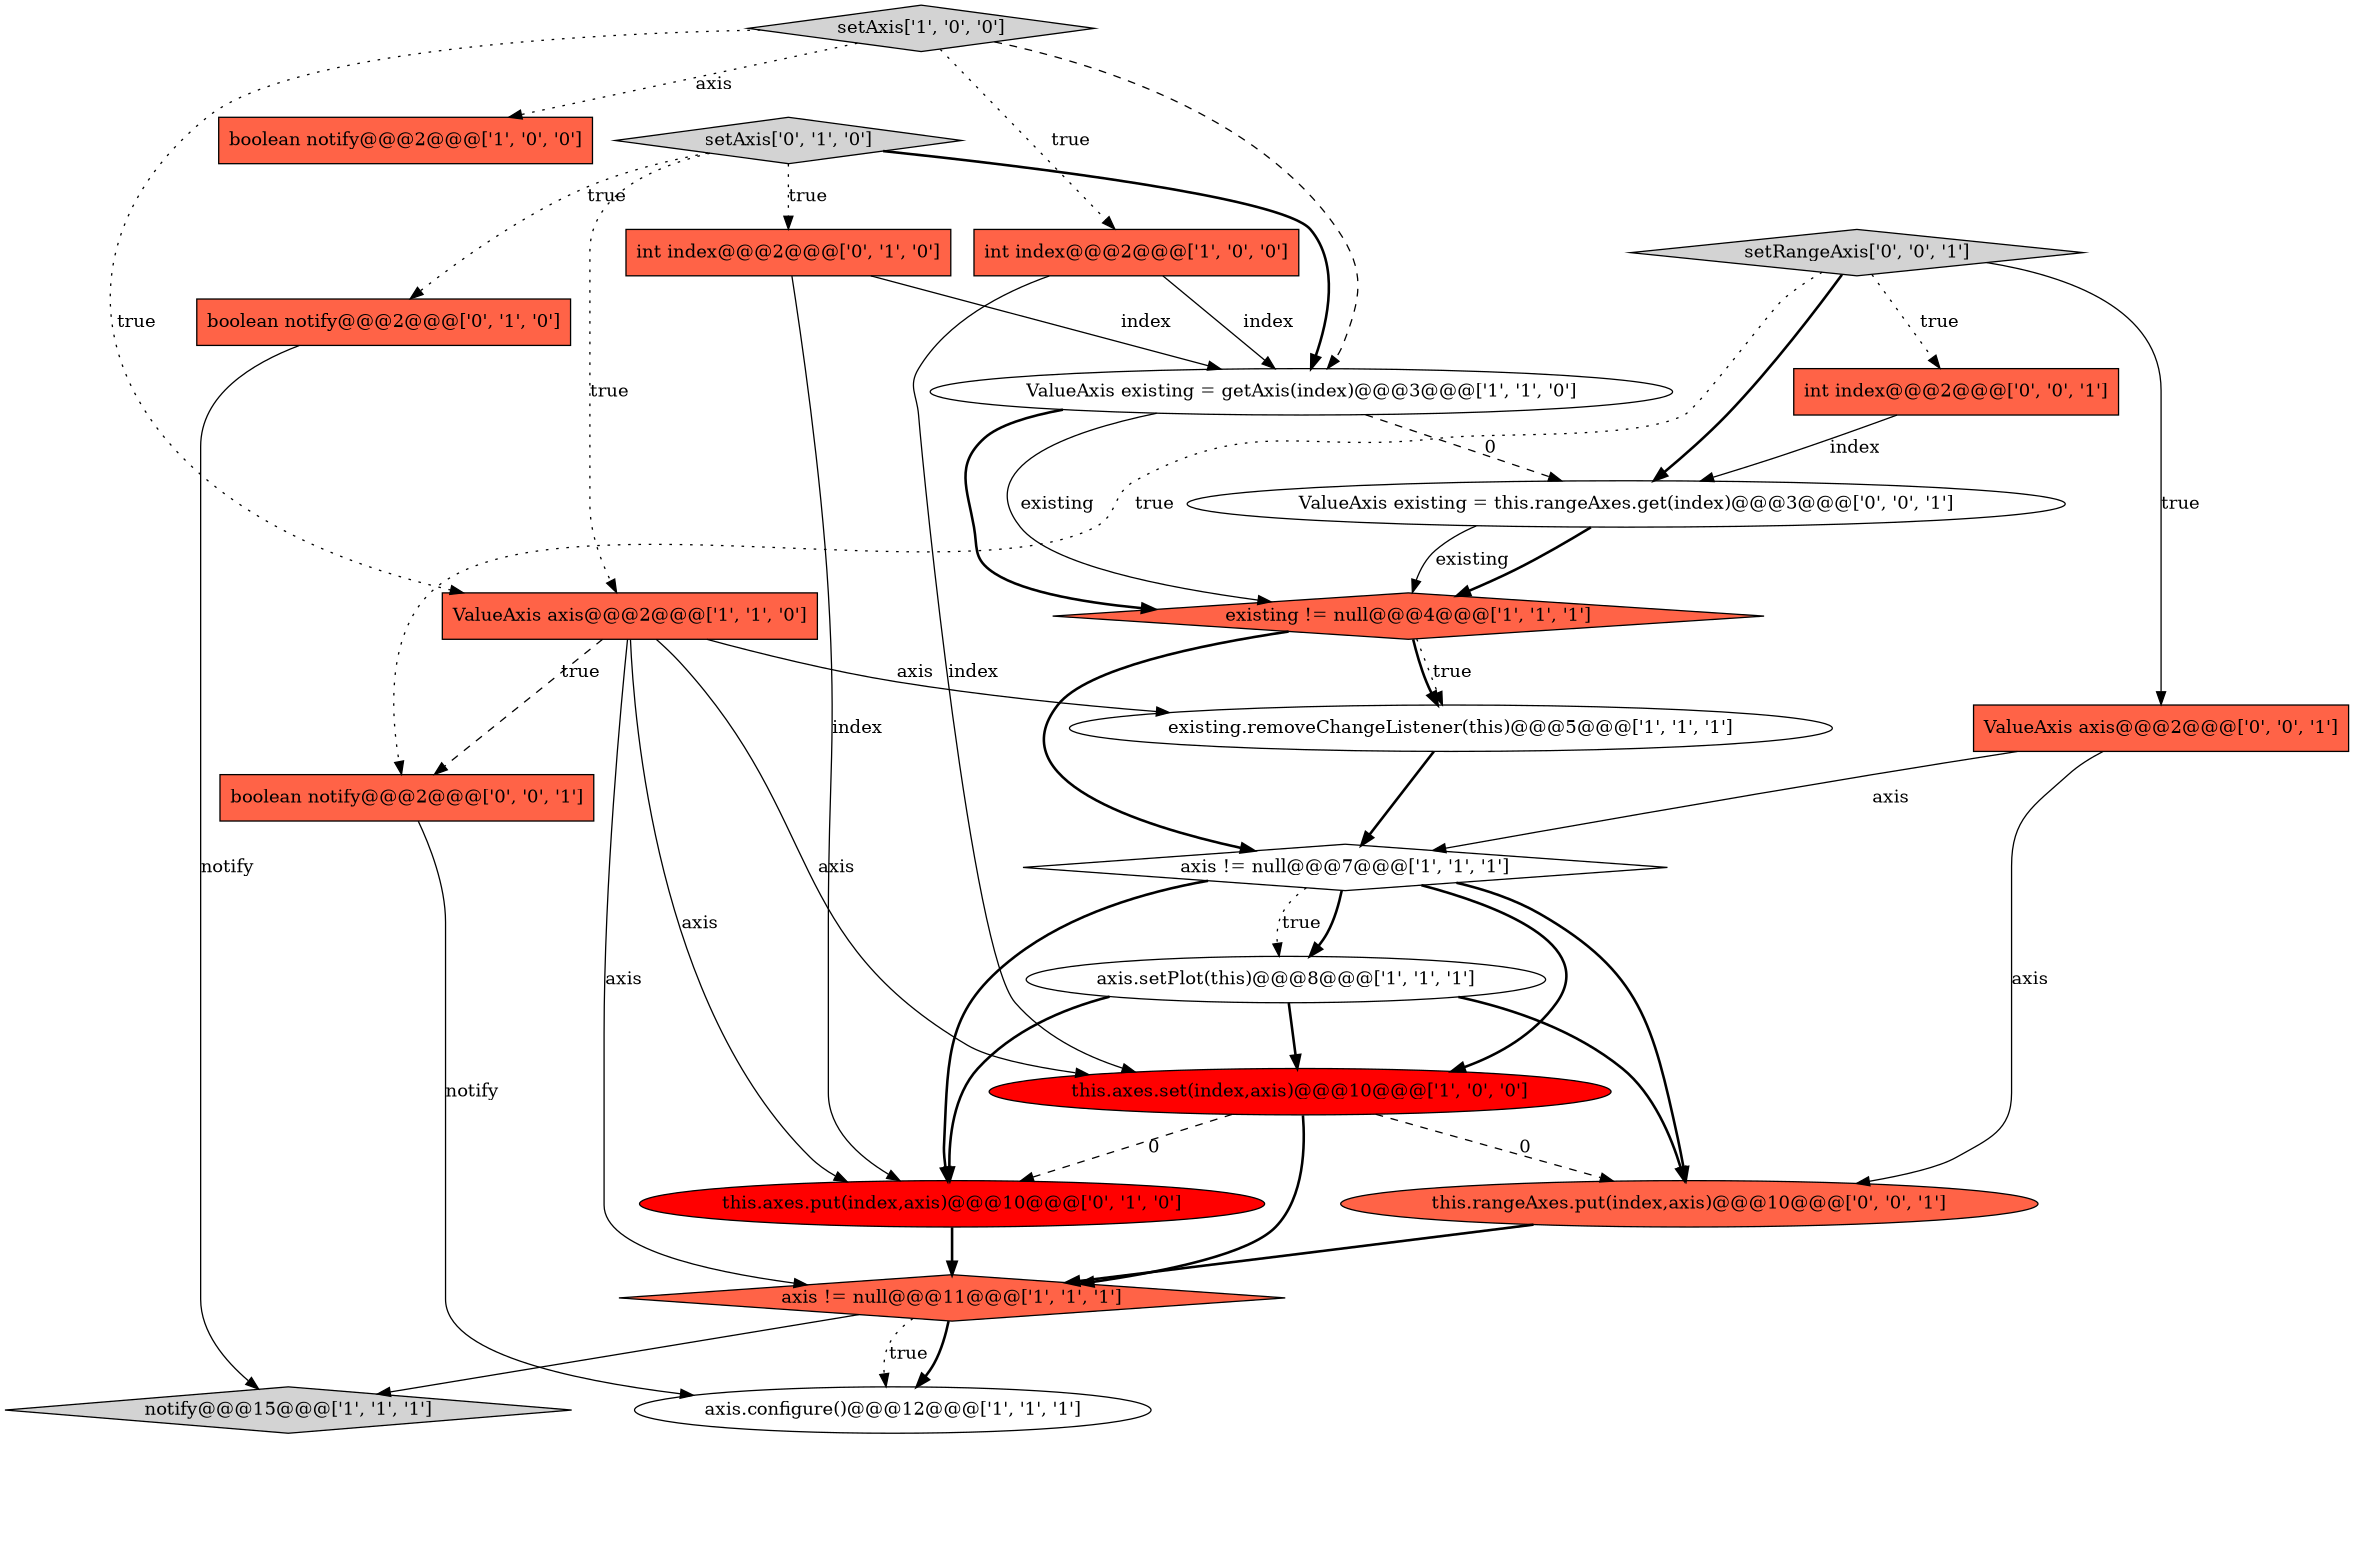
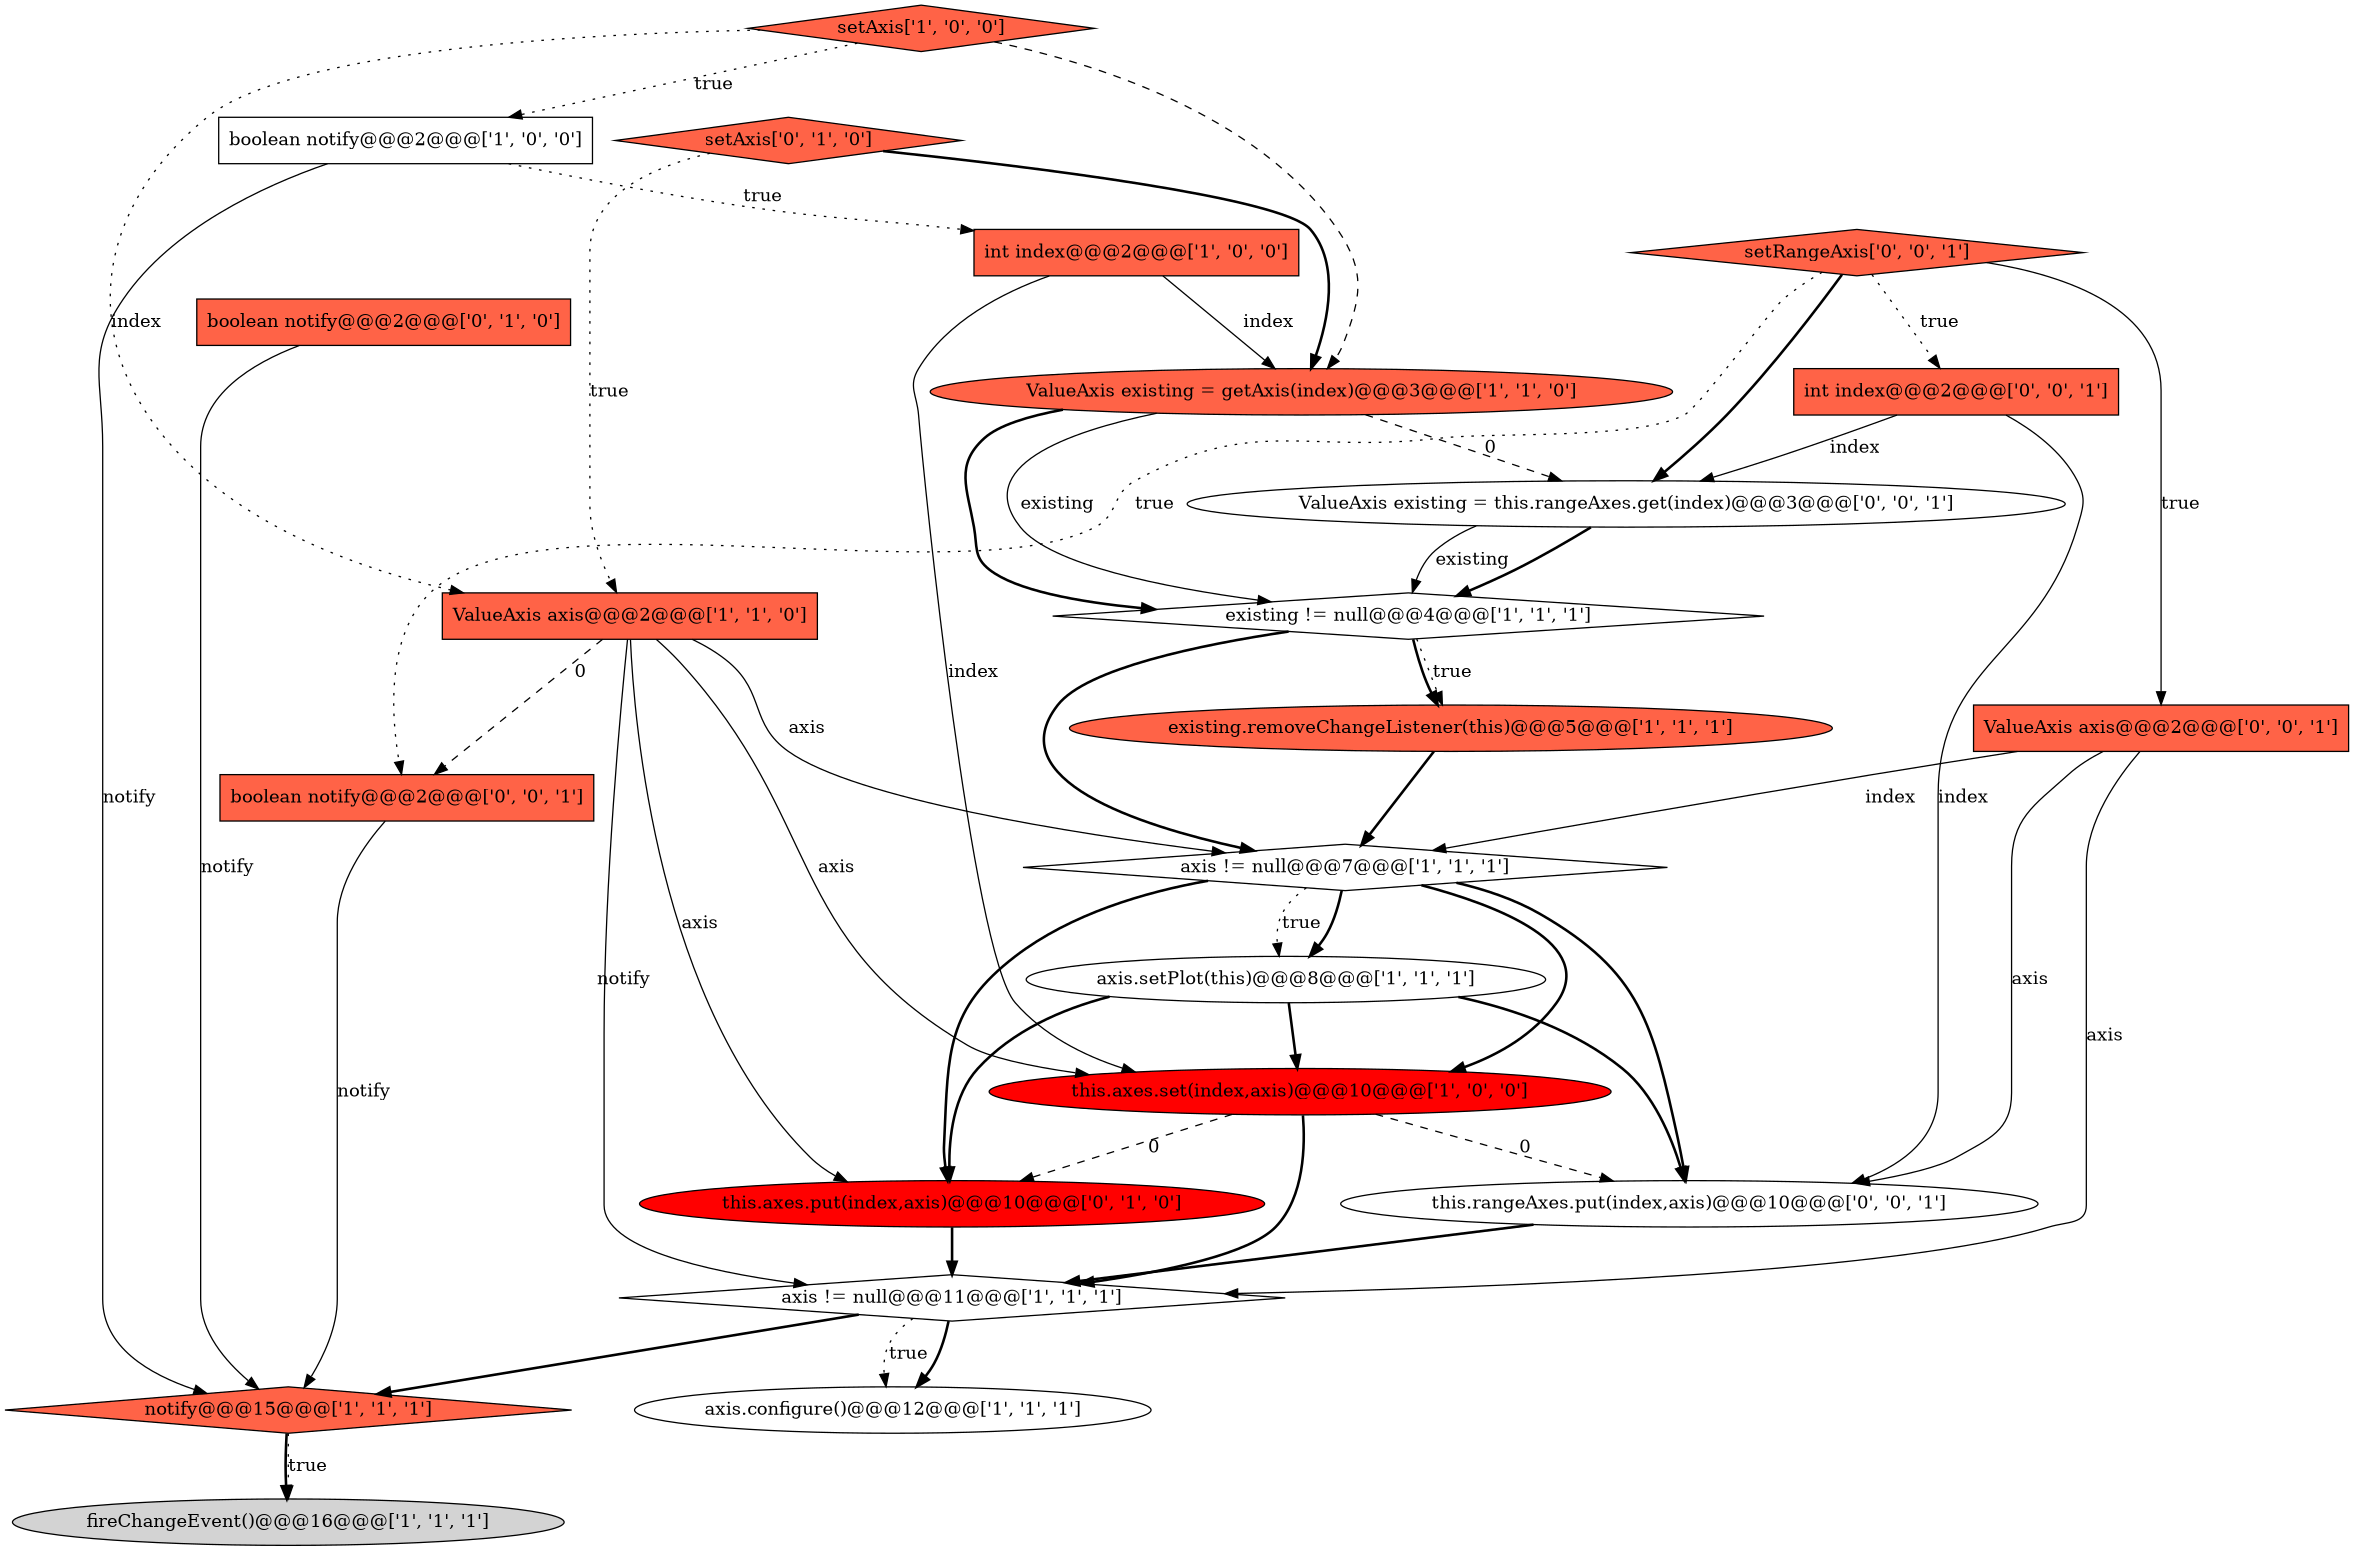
(921, 28) -> (921, 28)
(714, 84) -> (714, 84)
(1023, 135) -> (734, 205)
(406, 140) -> (406, 140)
(788, 140) -> (788, 140)
(555, 202) -> none
(788, 253) -> none
(1857, 253) -> (1857, 253)
(137, 322) -> (137, 322)
(1301, 392) -> (1301, 392)
(1408, 616) -> (1408, 616)
(581, 672) -> (581, 672)
(930, 687) -> (922, 801)
(1451, 728) -> (1451, 728)
none -> (103, 741)
none -> (1940, 777)
(1891, 798) -> (1891, 798)
(624, 980) -> (624, 980)
(446, 1191) -> (337, 1095)
(1689, 1204) -> (1689, 1204)
none -> (1902, 1255)
(952, 1298) -> (952, 1298)
(624, 1353) -> (624, 1353)
(288, 1410) -> (288, 1410)
none -> (288, 1522)
